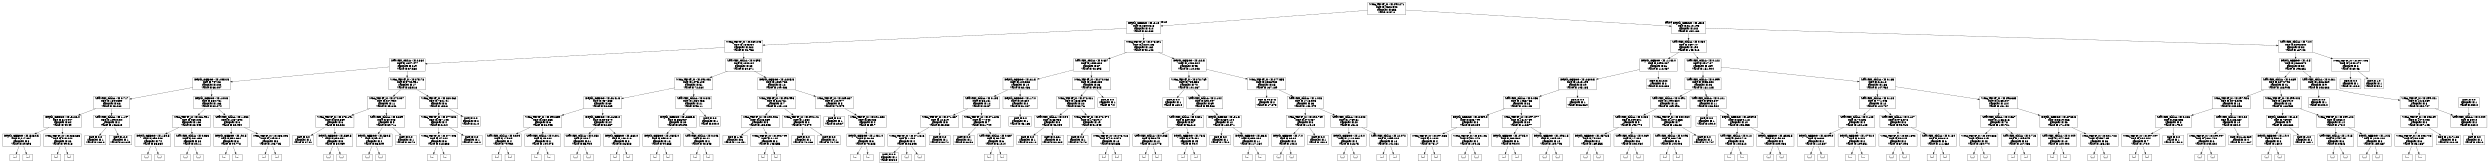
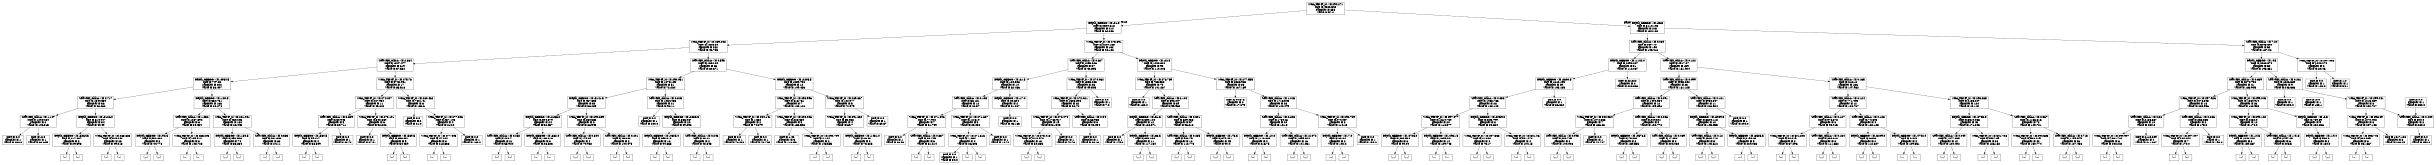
(2293, 131) -> (2313, 110)
(940, 140) -> (1000, 140)
(1052, 140) -> none
